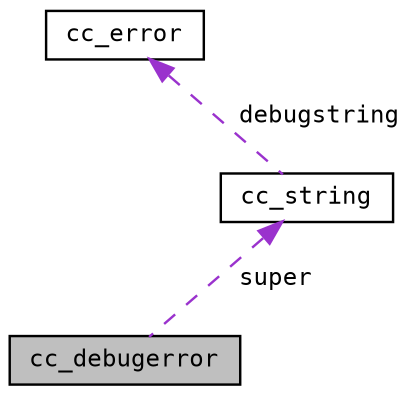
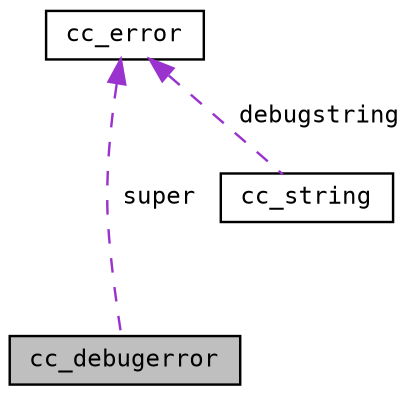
(206, 288) -> (108, 211)
